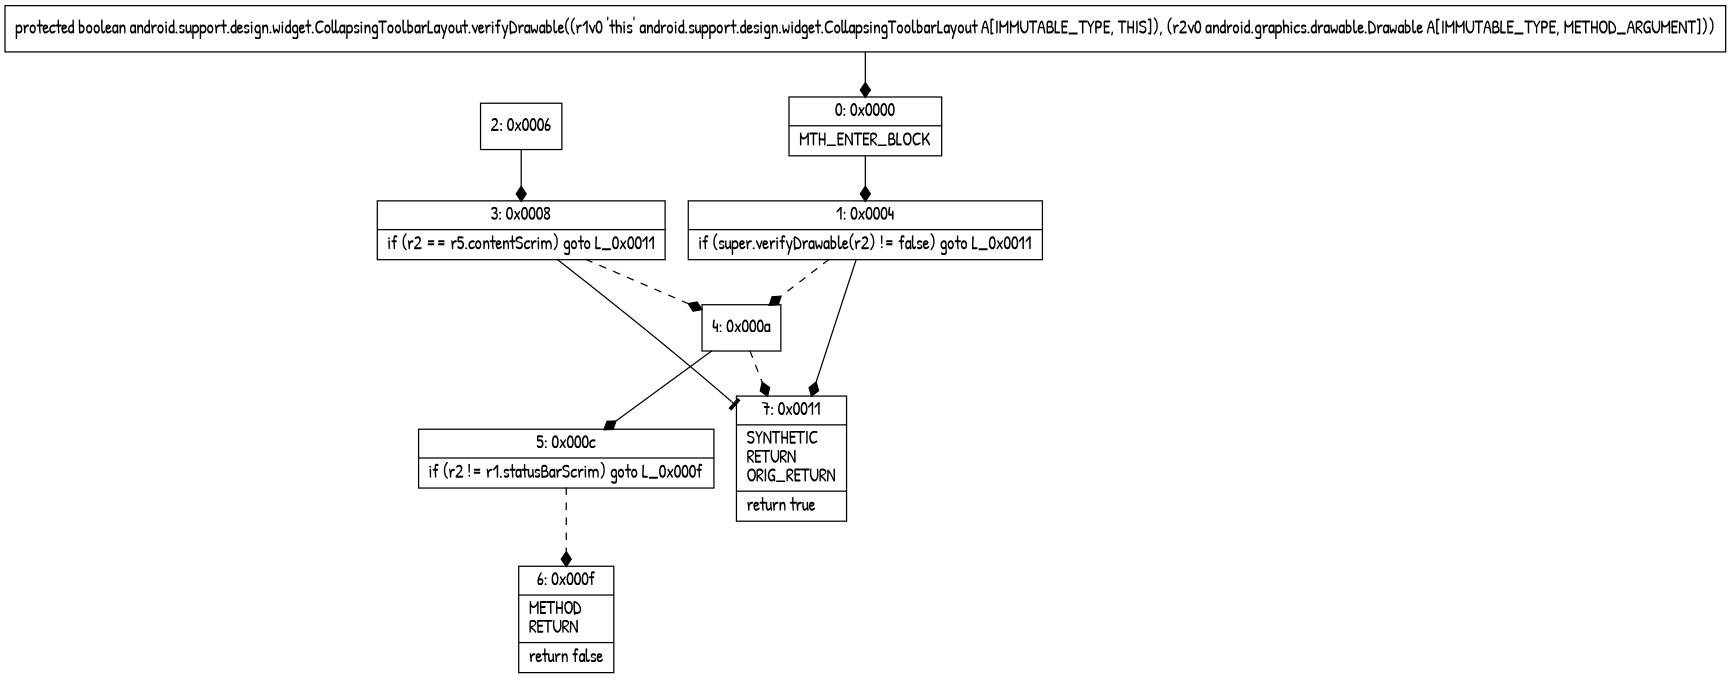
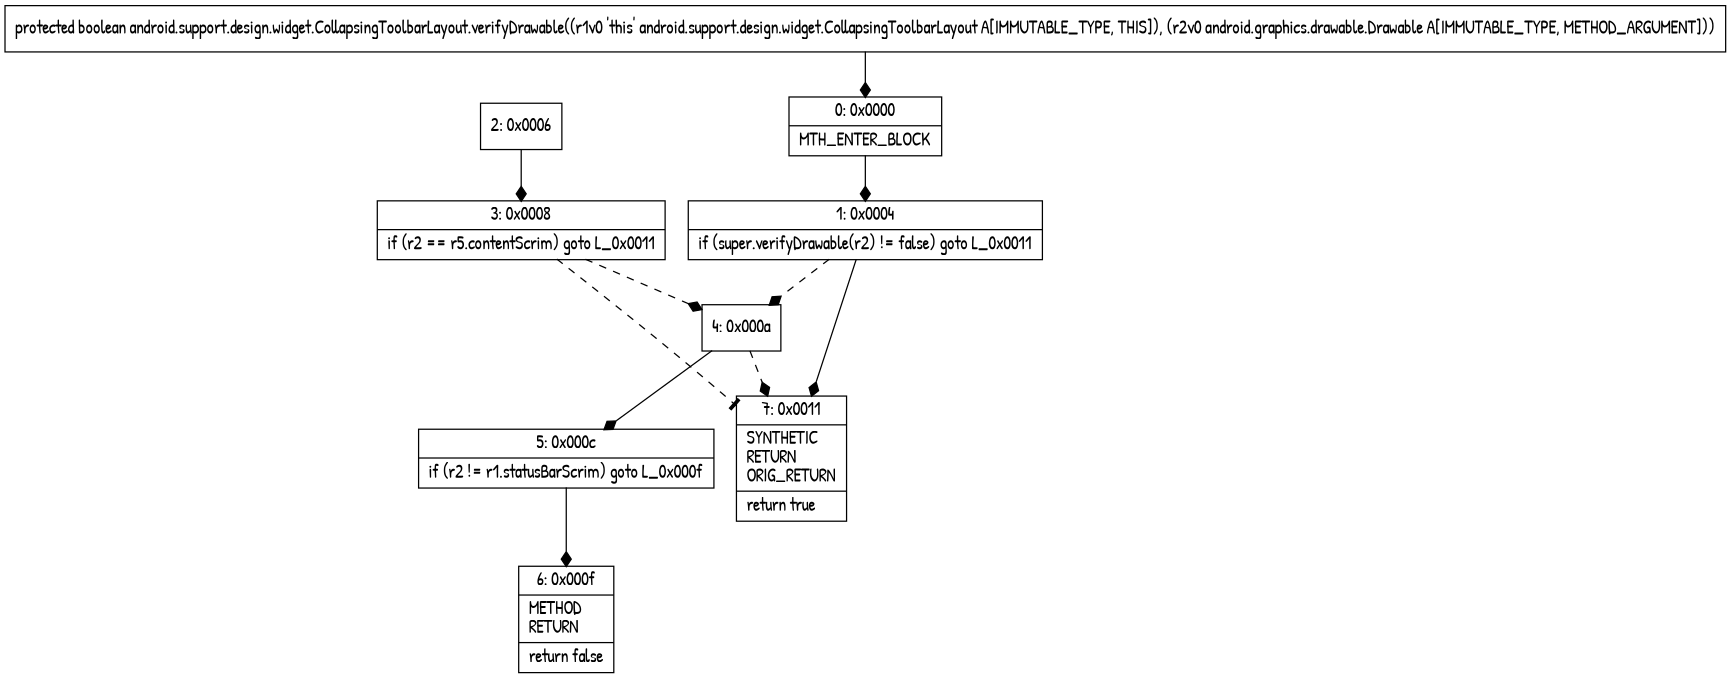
(645, 329) -> (645, 329)
(566, 519) -> (566, 519)
